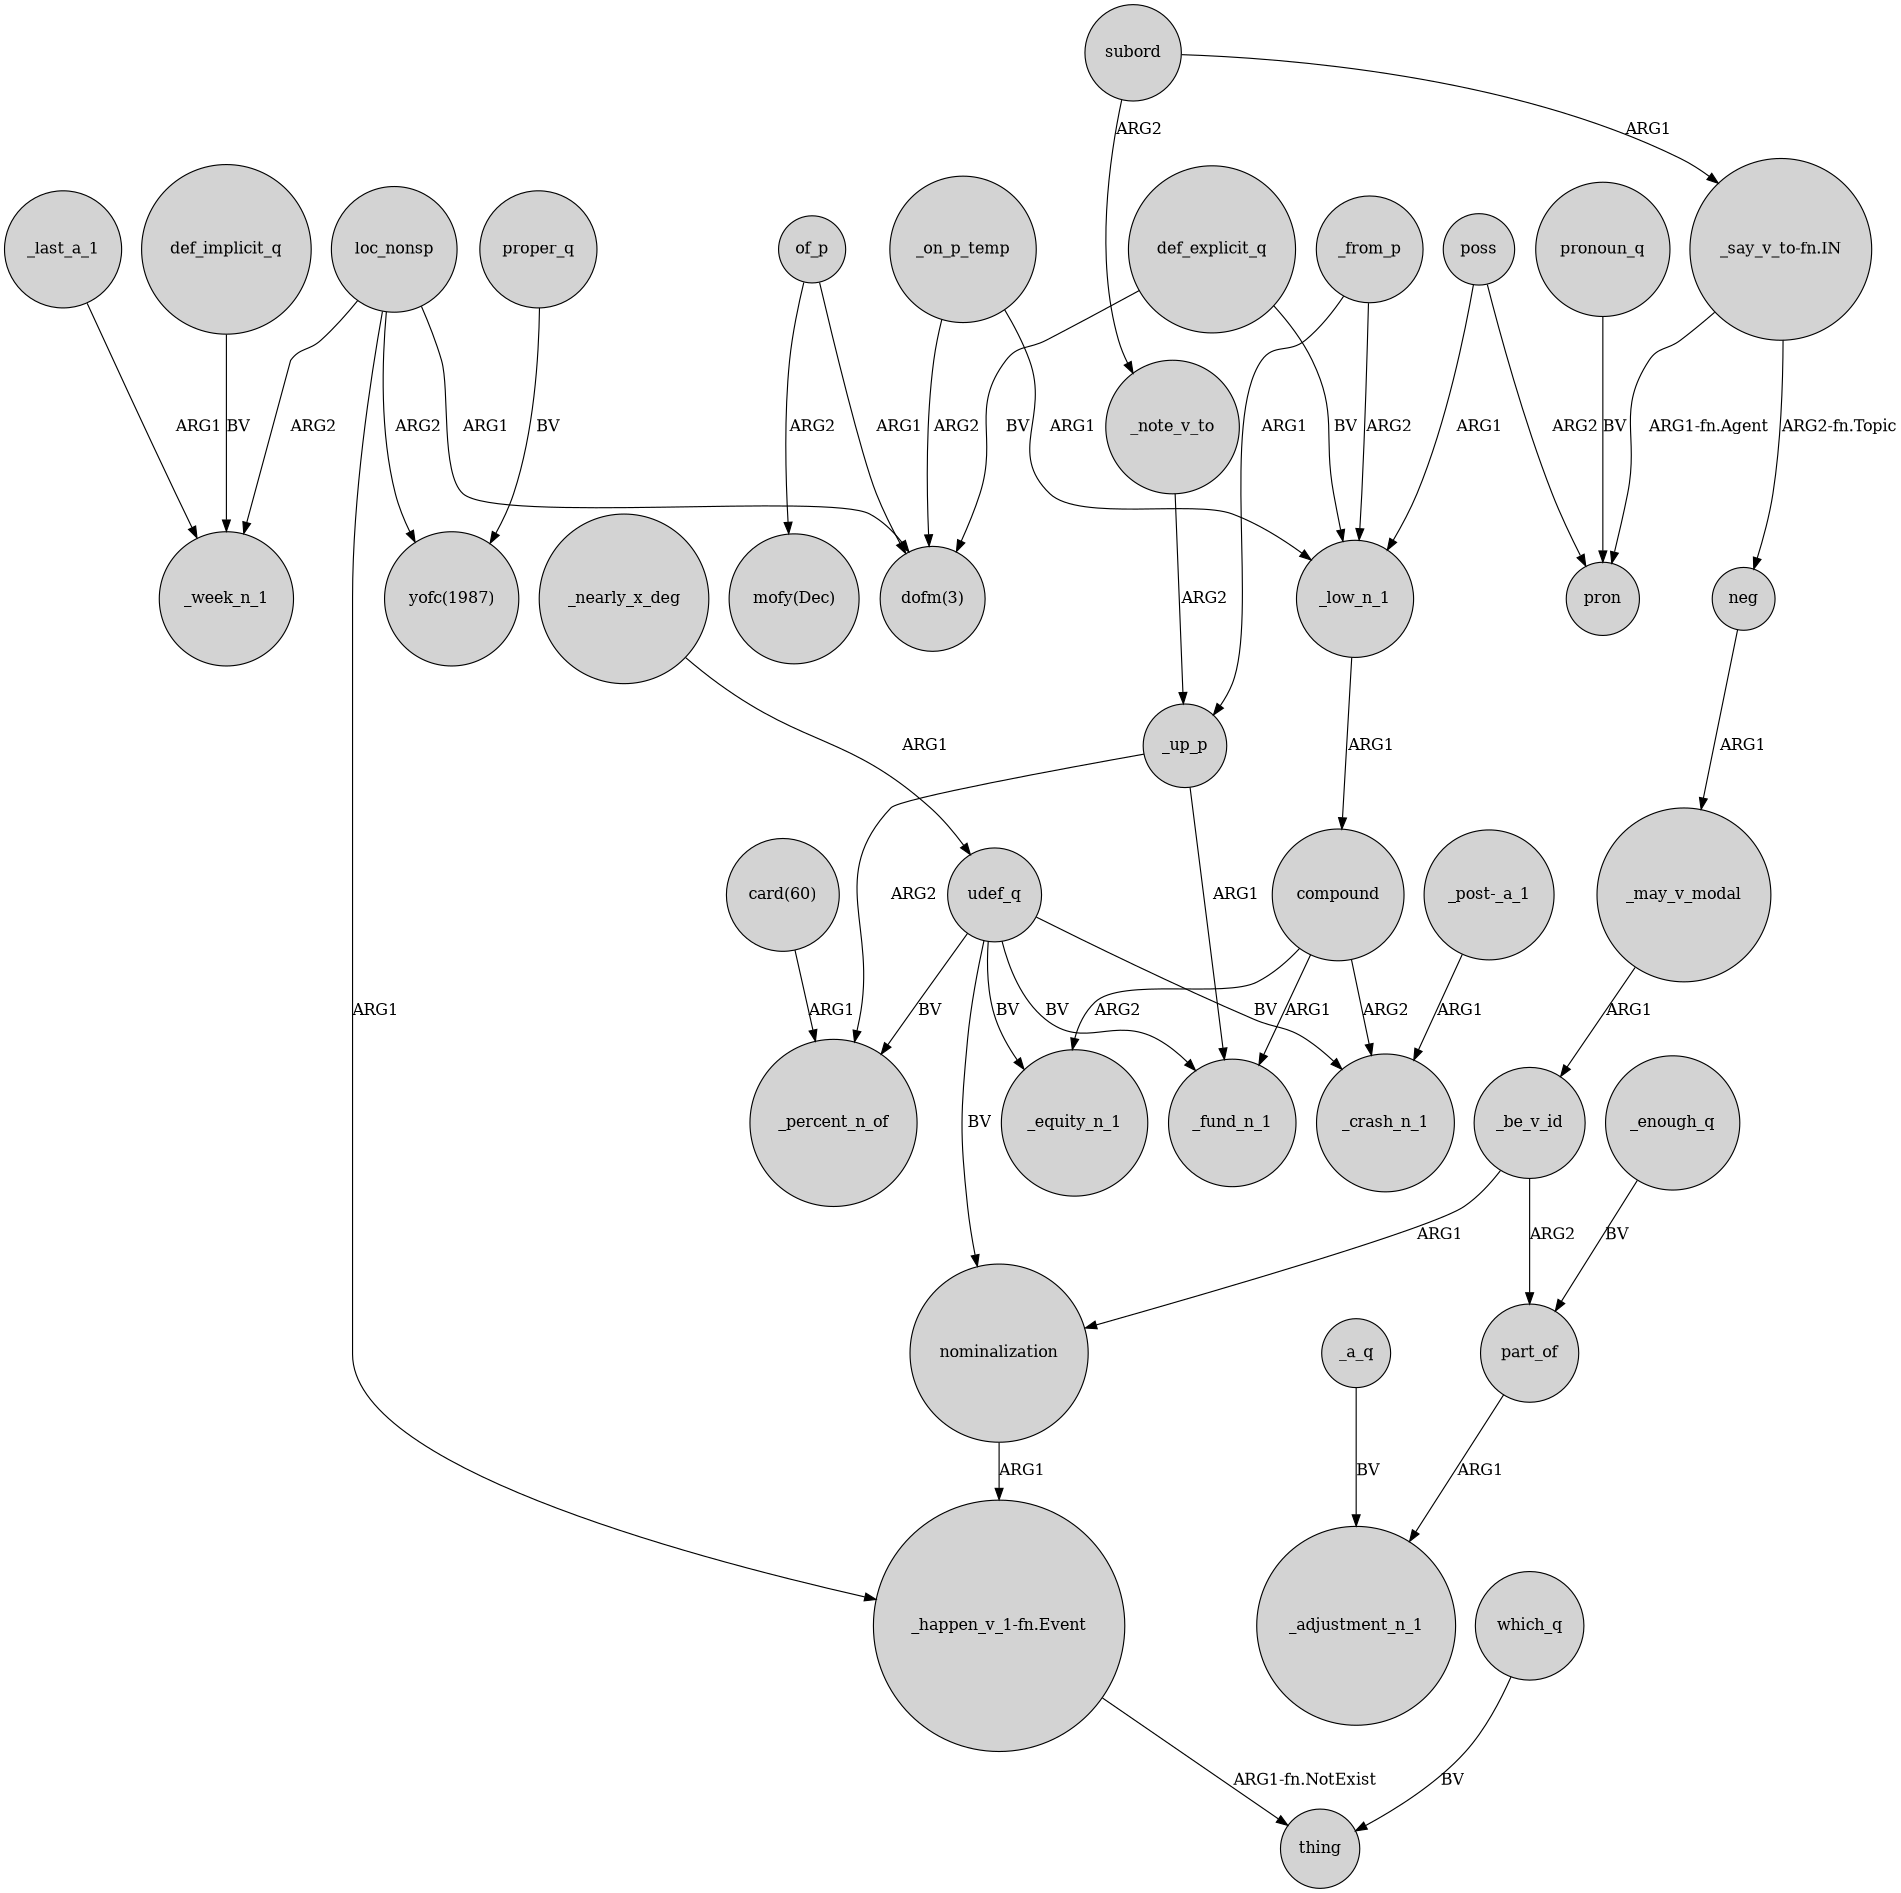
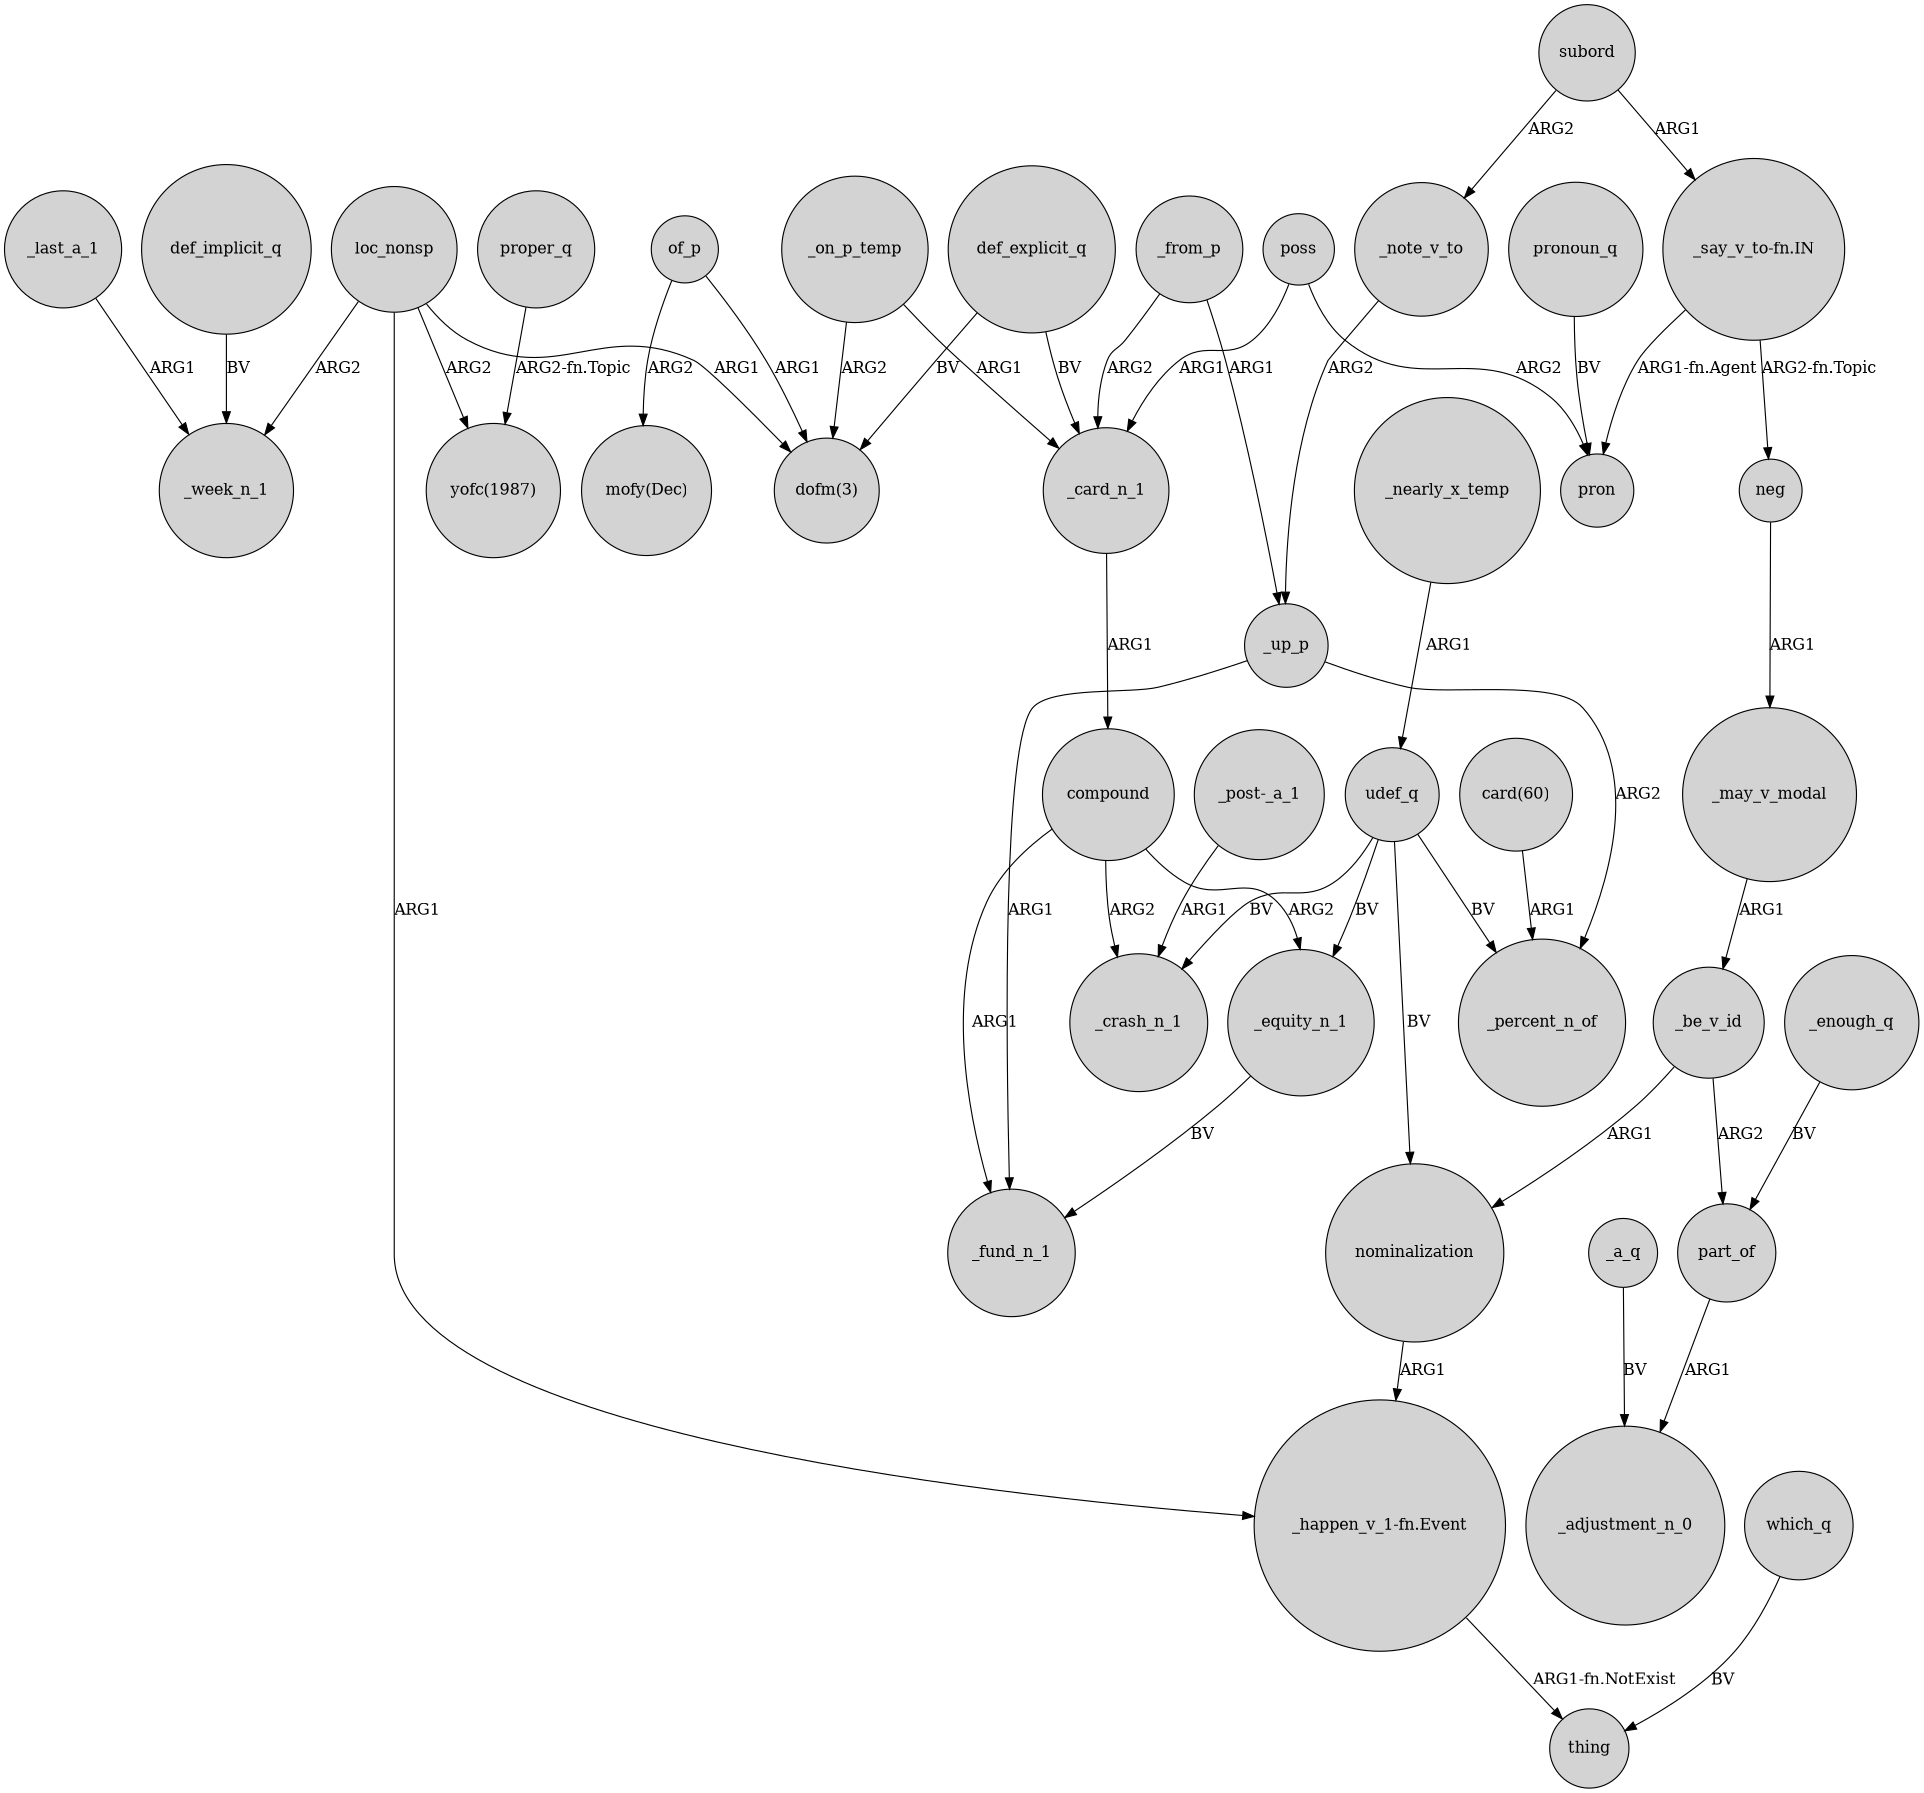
(548, 427) -> (573, 369)
(624, 599) -> (1447, 491)
(1355, 599) -> (1106, 491)
(1068, 1031) -> (1165, 1147)
(1356, 1626) -> (1625, 1526)
